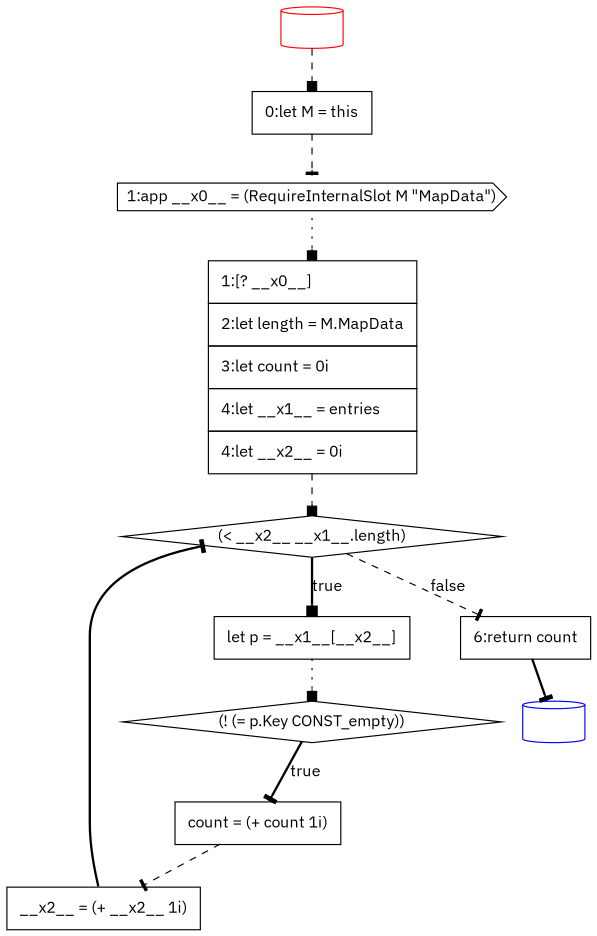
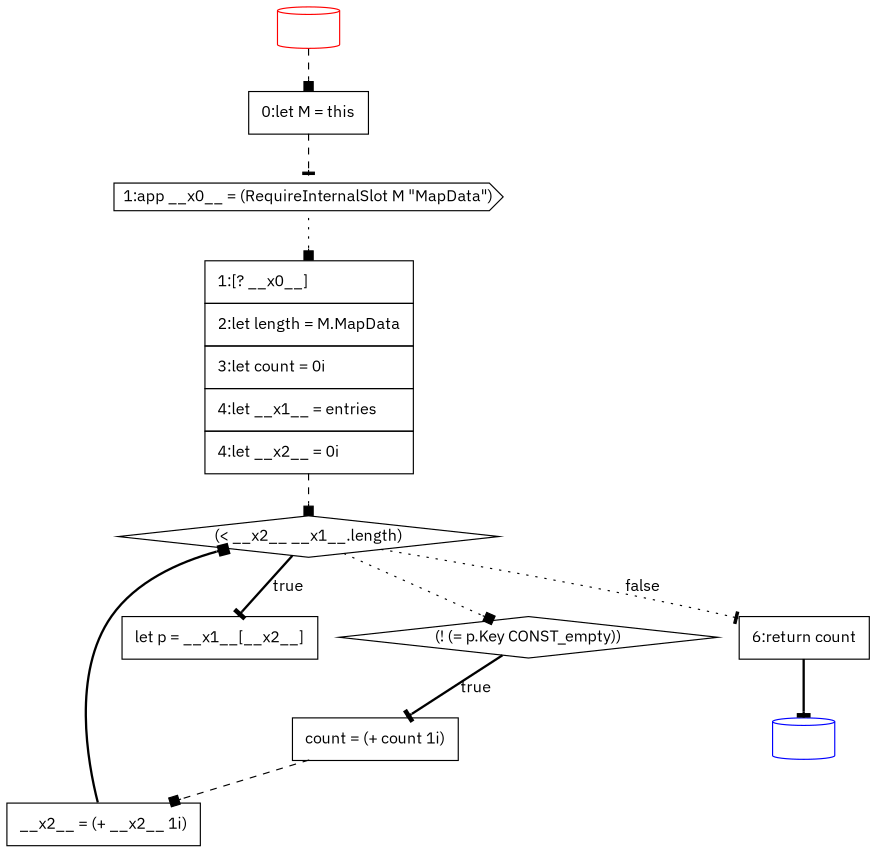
(312, 581) -> (267, 584)
(411, 584) -> (557, 581)
(312, 674) -> (413, 585)
(90, 685) -> (97, 646)
(183, 864) -> (245, 779)
